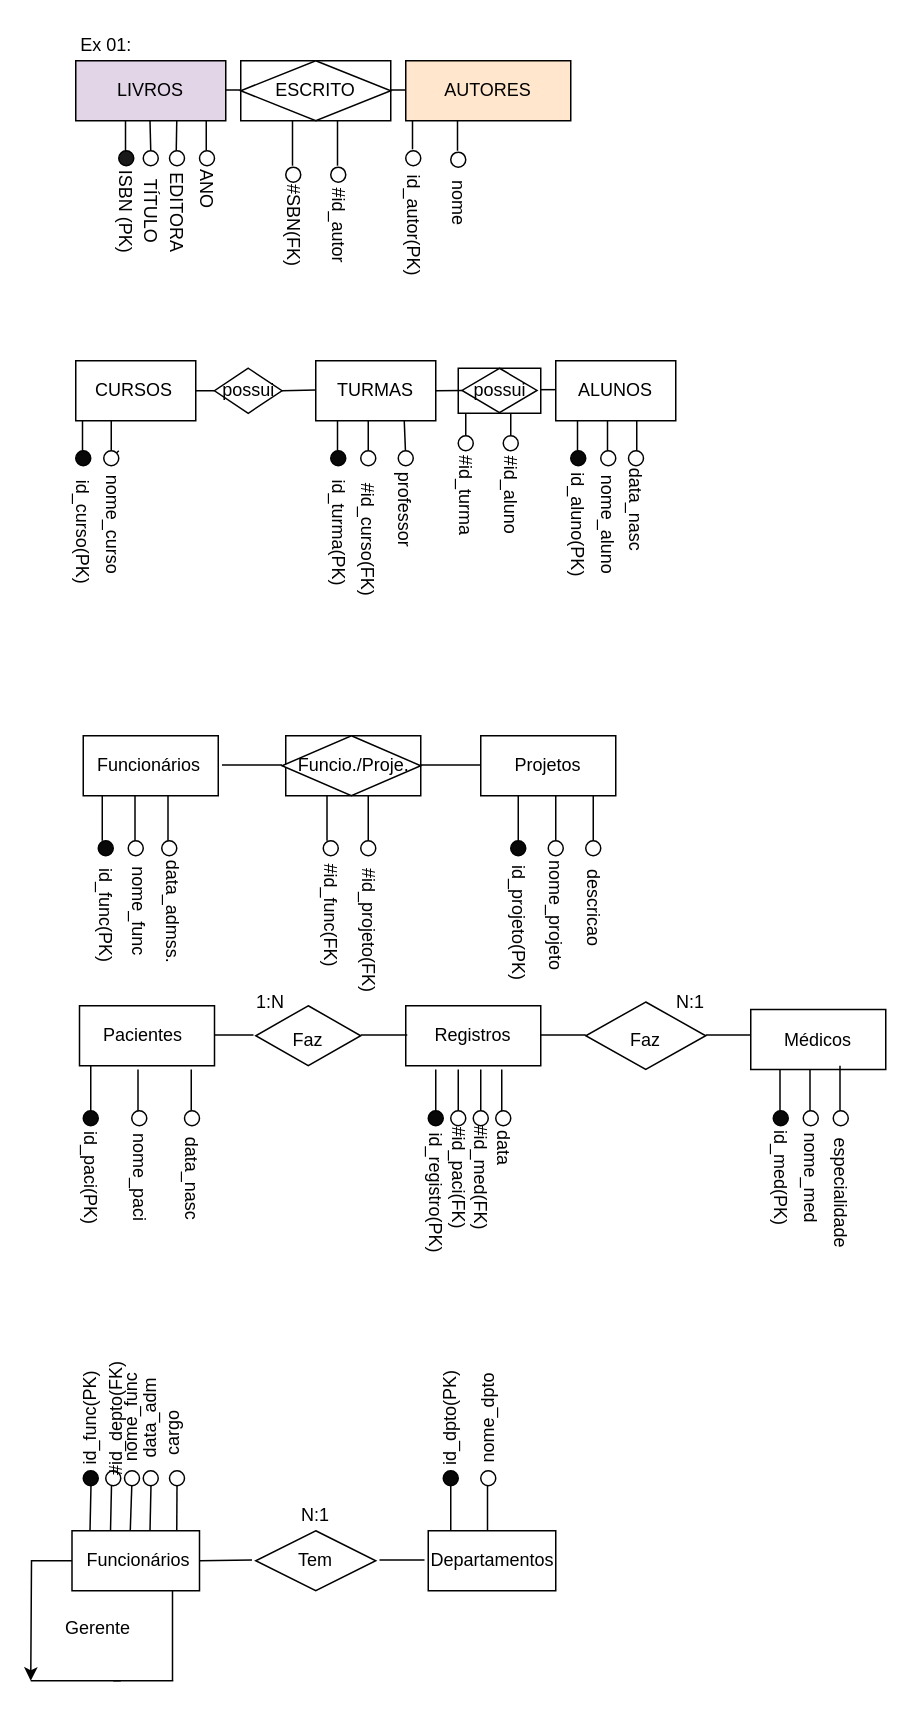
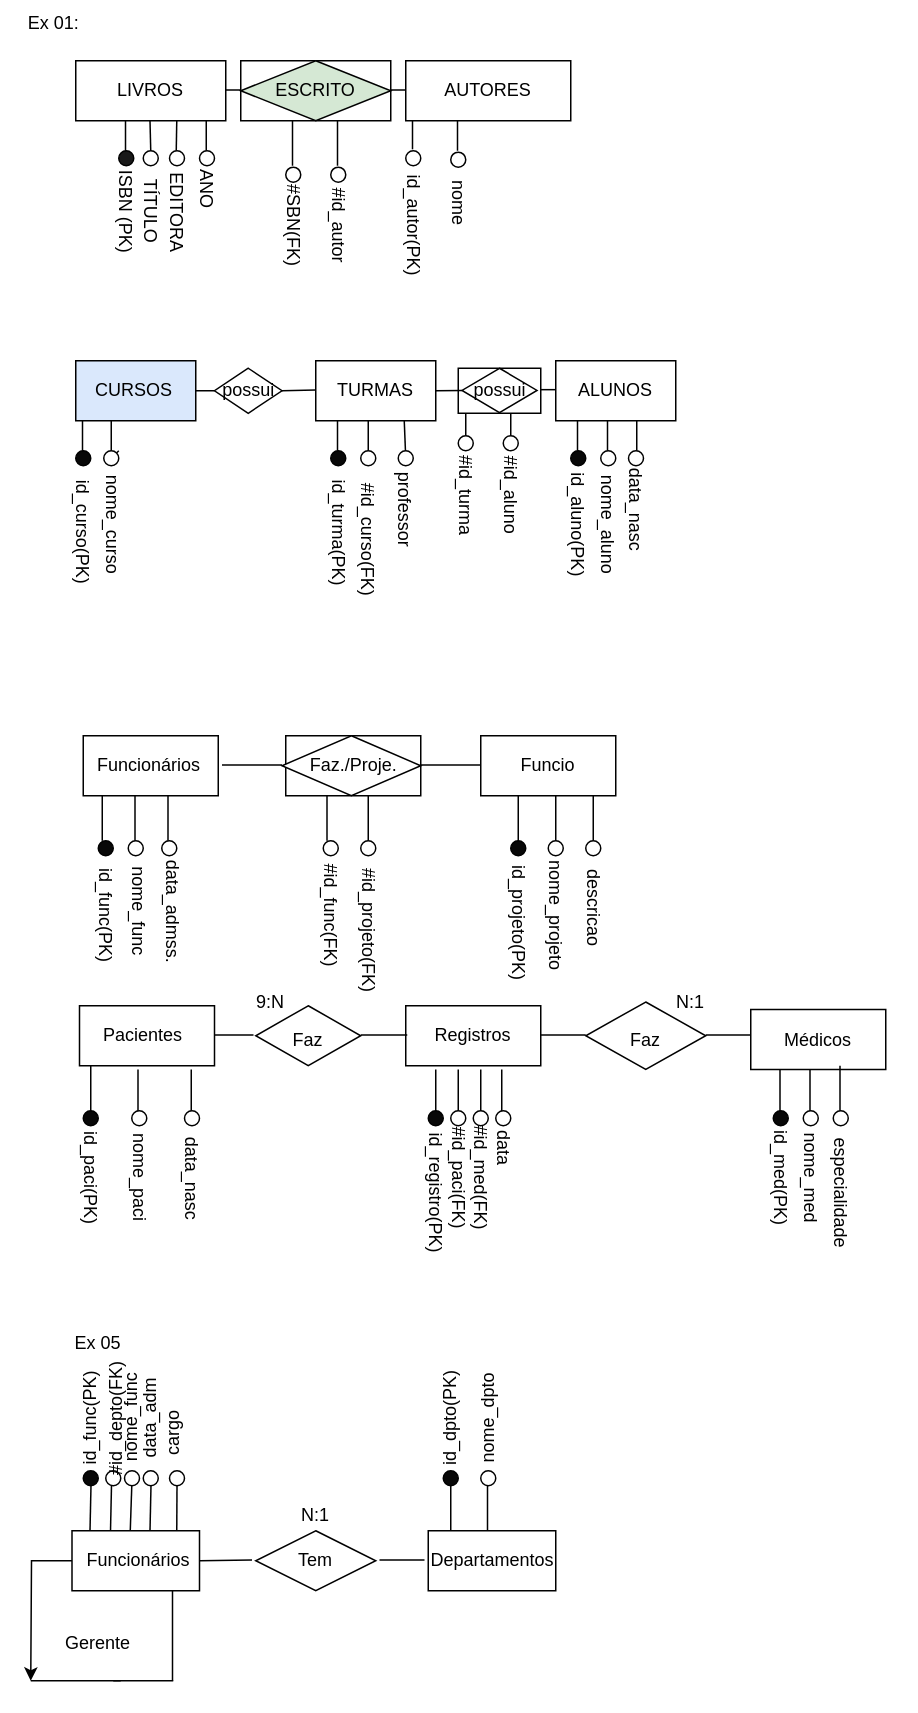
(106, 46) -> (53, 23)
(151, 91) -> (151, 91)
(316, 91) -> (316, 91)
(488, 91) -> (488, 91)
(136, 391) -> (136, 391)
(354, 766) -> (354, 766)
(548, 766) -> (548, 766)
(271, 1003) -> (271, 1003)
none -> (98, 1343)
(98, 1628) -> (98, 1643)
